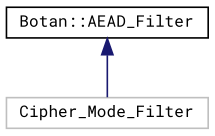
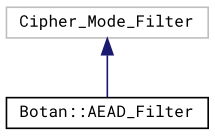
(107, 76) -> (107, 76)
